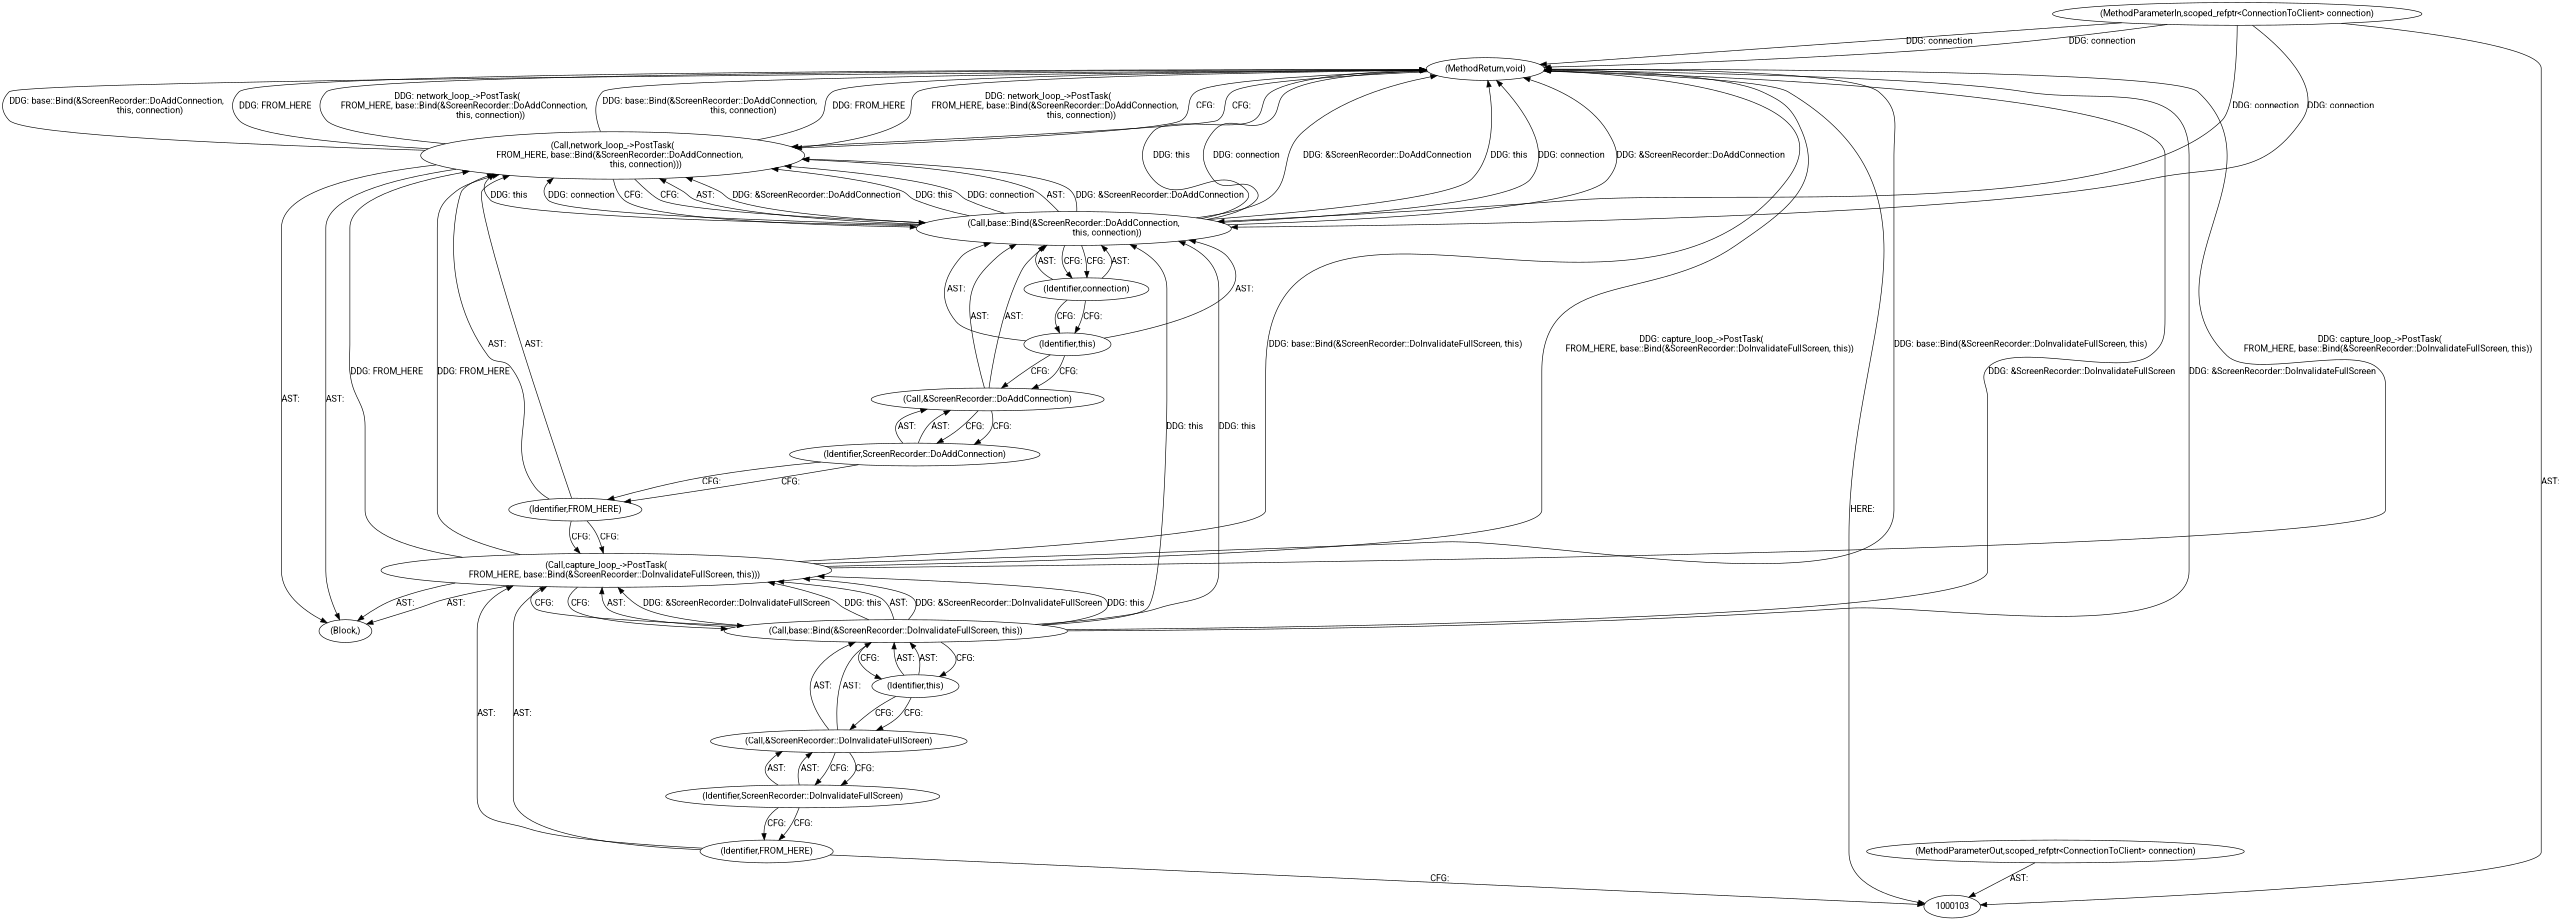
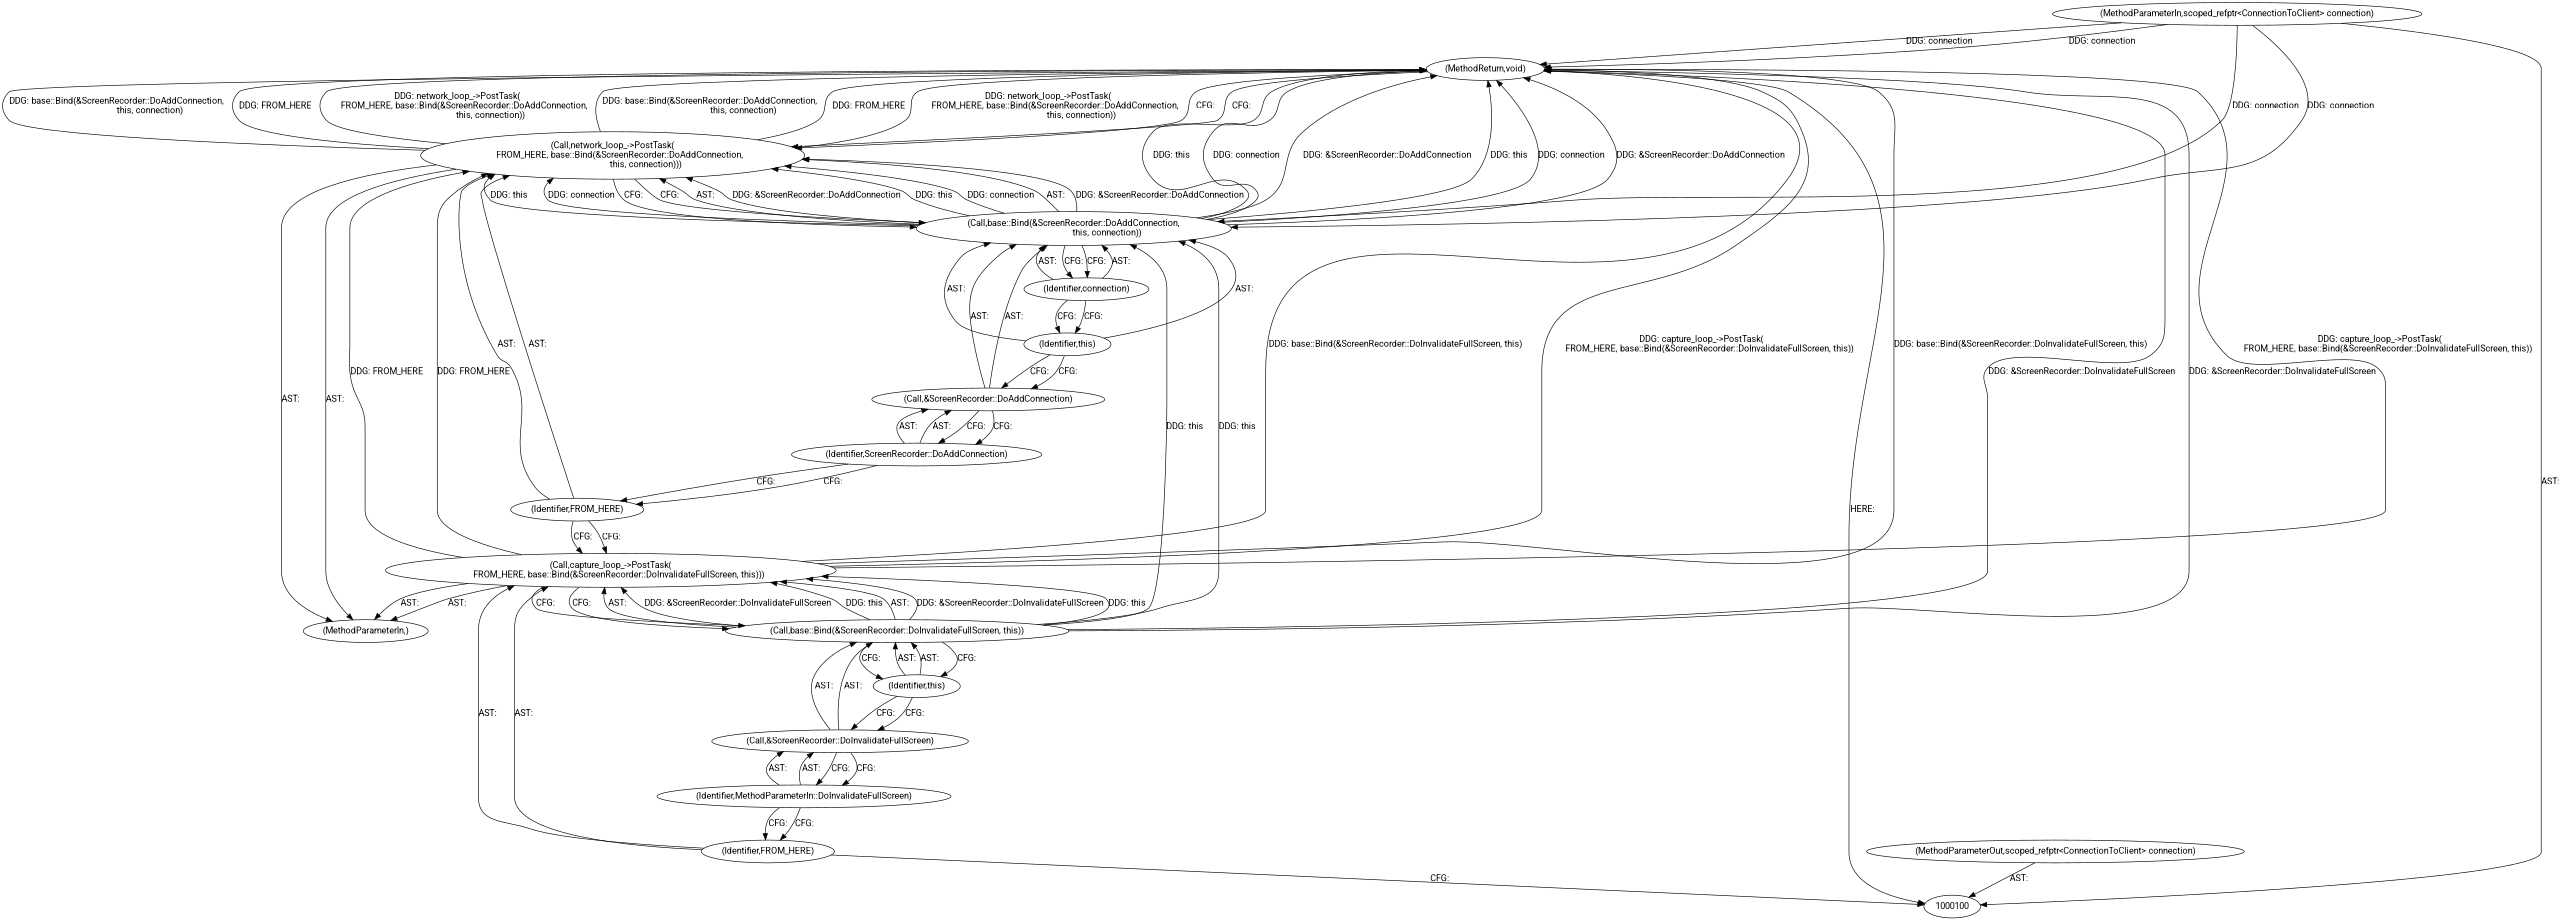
(345, 631) -> (366, 631)
(803, 796) -> (804, 796)
(1952, 907) -> (1952, 907)
